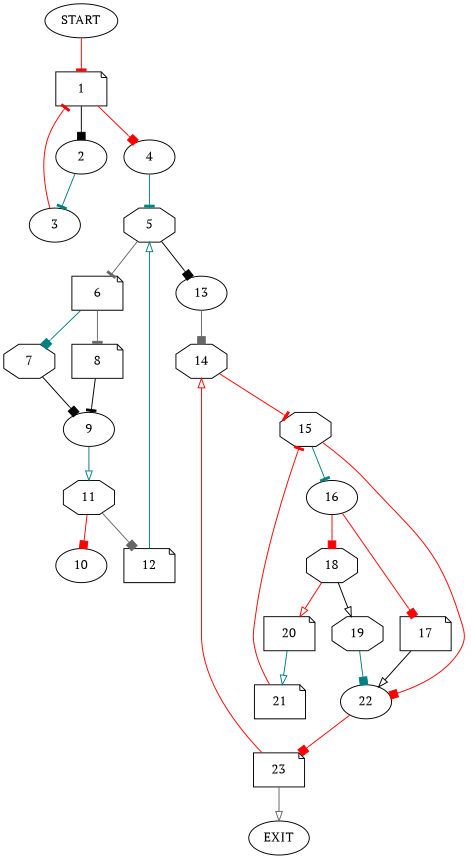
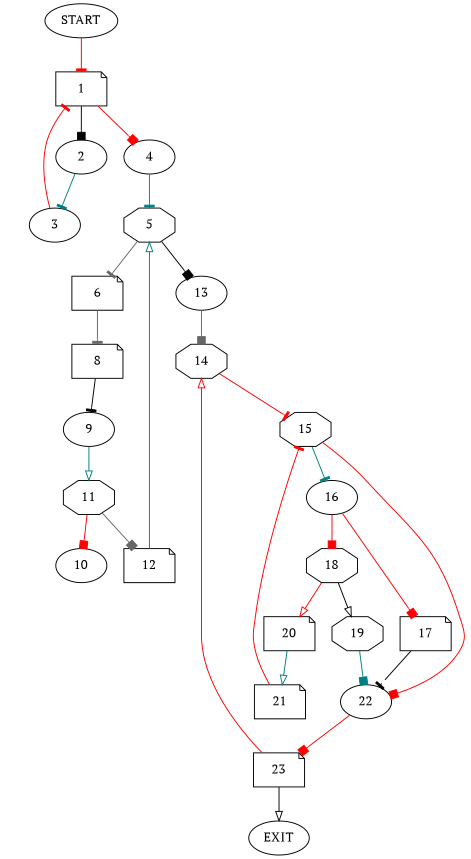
(29, 361) -> none
(398, 665) -> (398, 665)
(279, 799) -> (279, 799)
